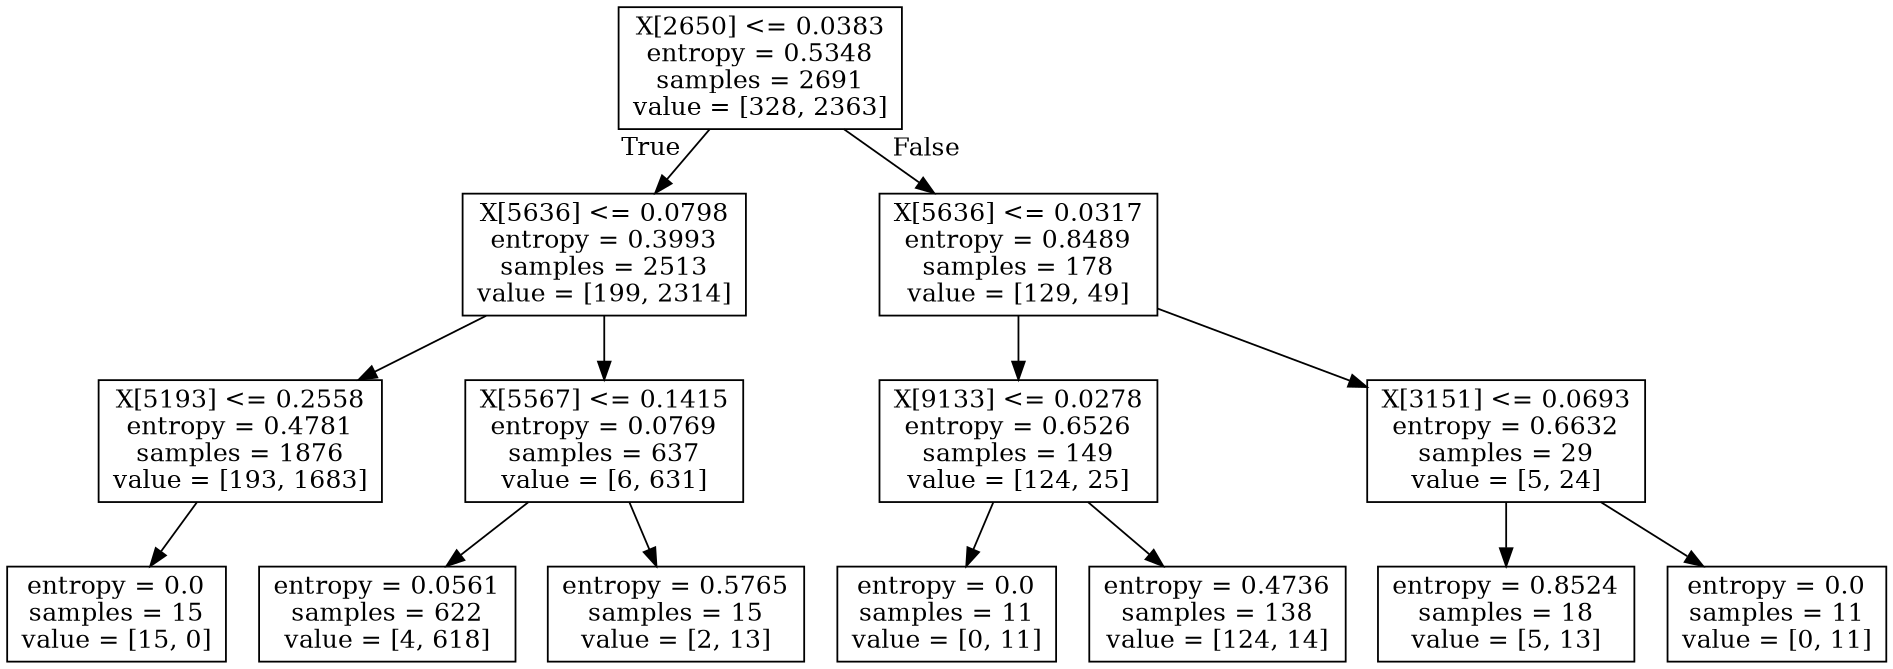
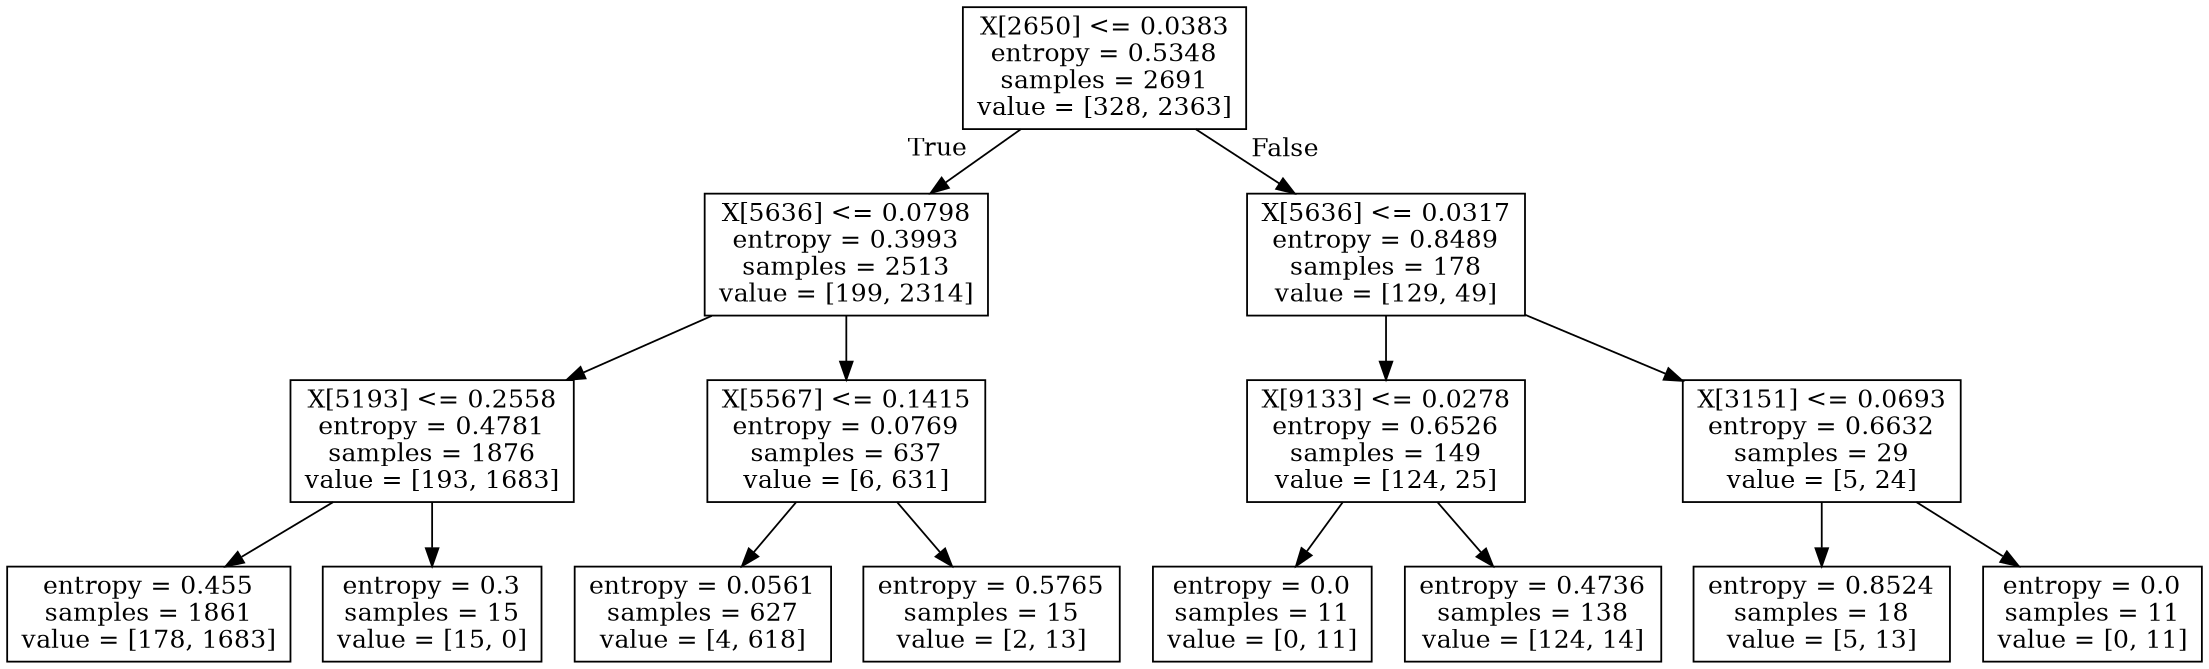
(117, 614) -> (432, 614)
none -> (149, 614)
(387, 614) -> (703, 614)
